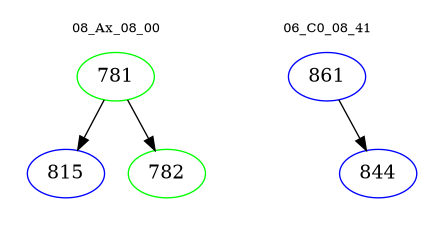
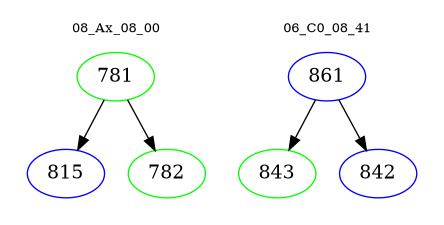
none -> (277, 174)
(378, 174) -> (378, 174)
